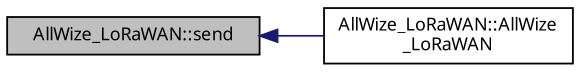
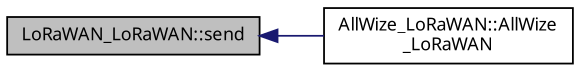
(133, 36) -> (133, 36)
